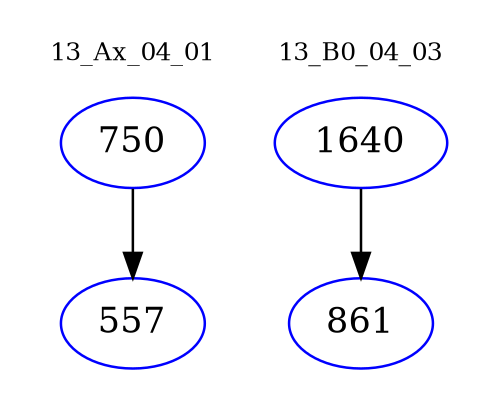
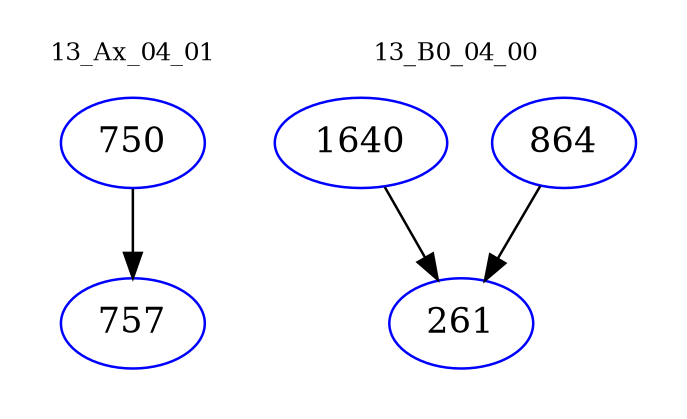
(361, 54) -> (456, 54)
none -> (564, 143)
(133, 323) -> (133, 323)
(361, 323) -> (461, 323)
